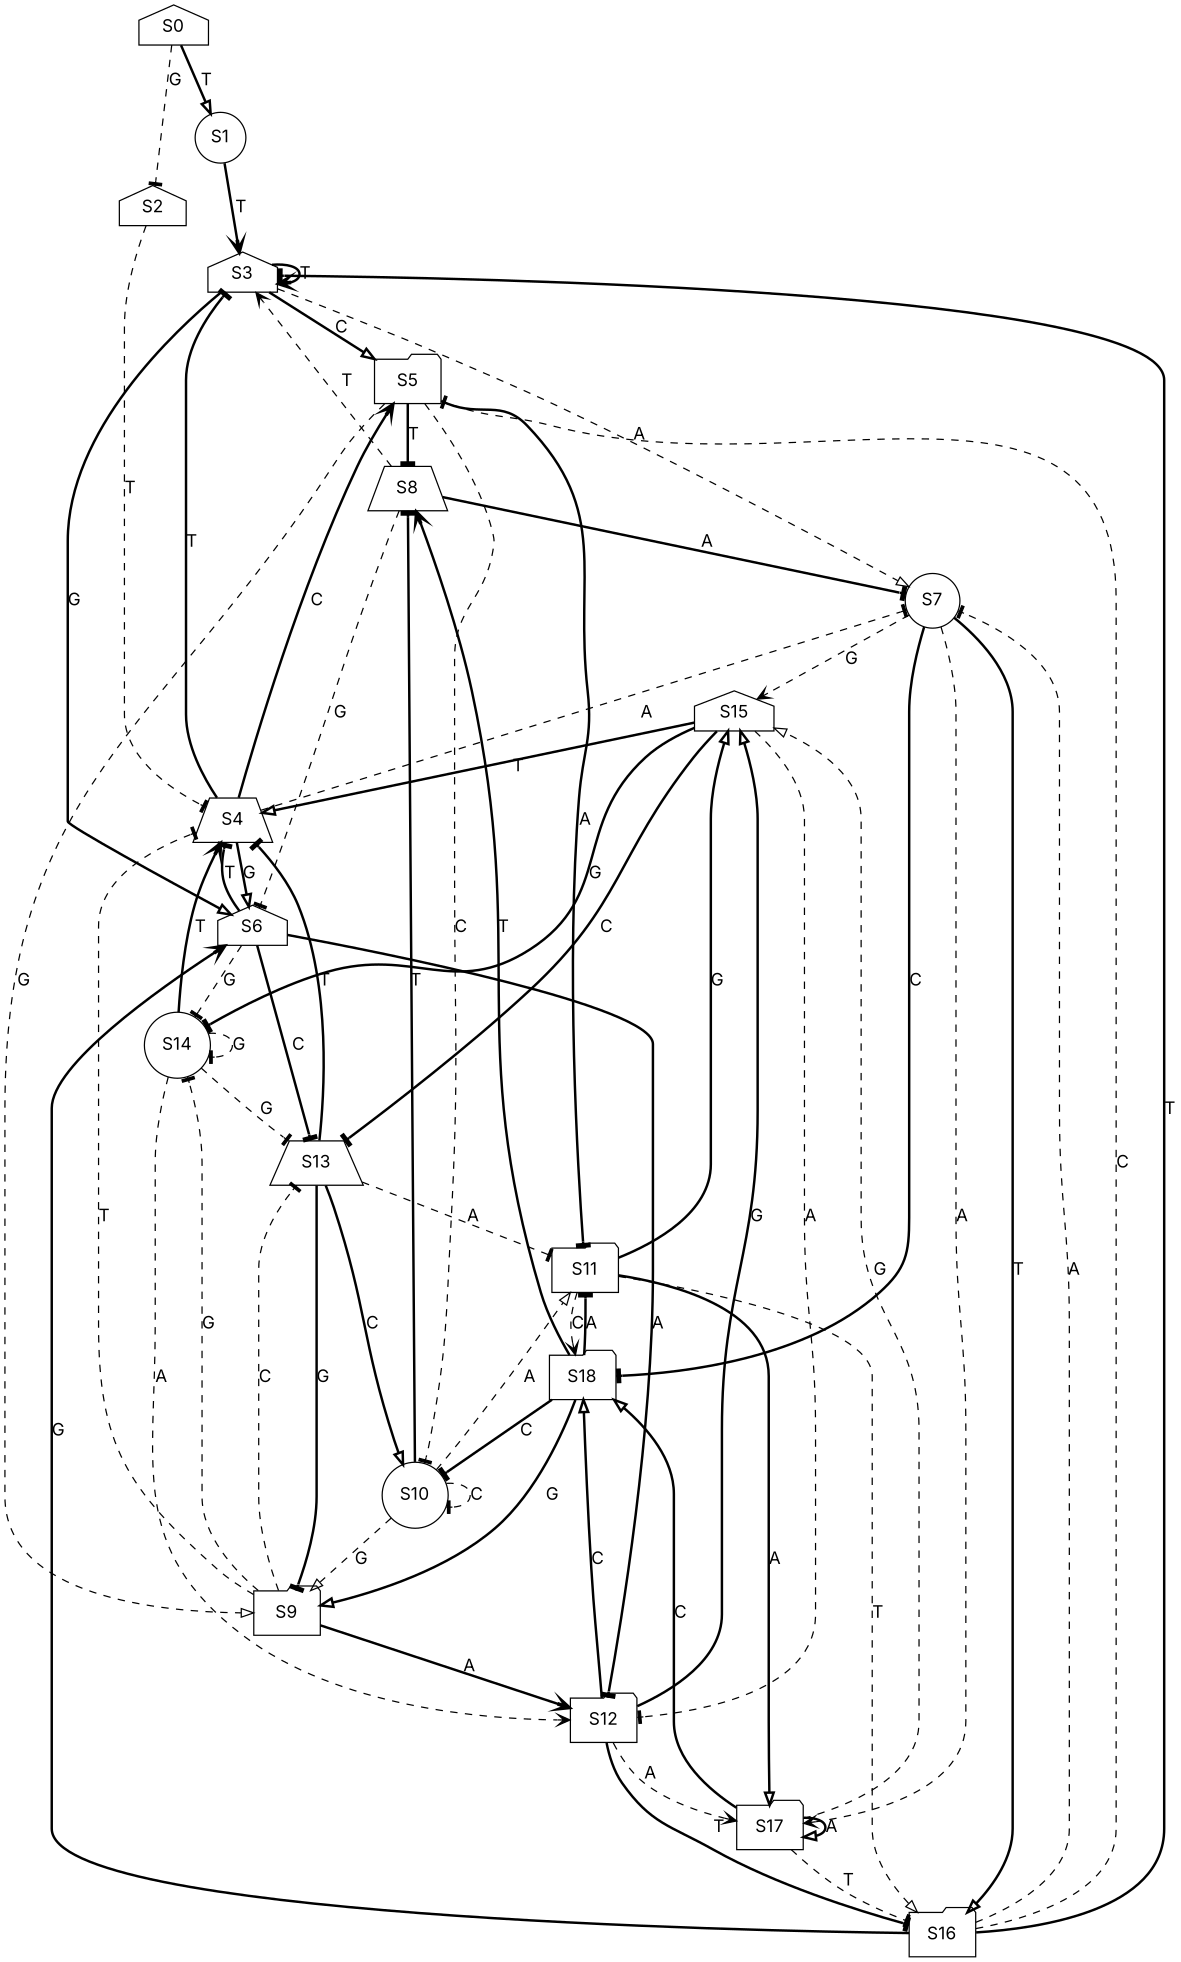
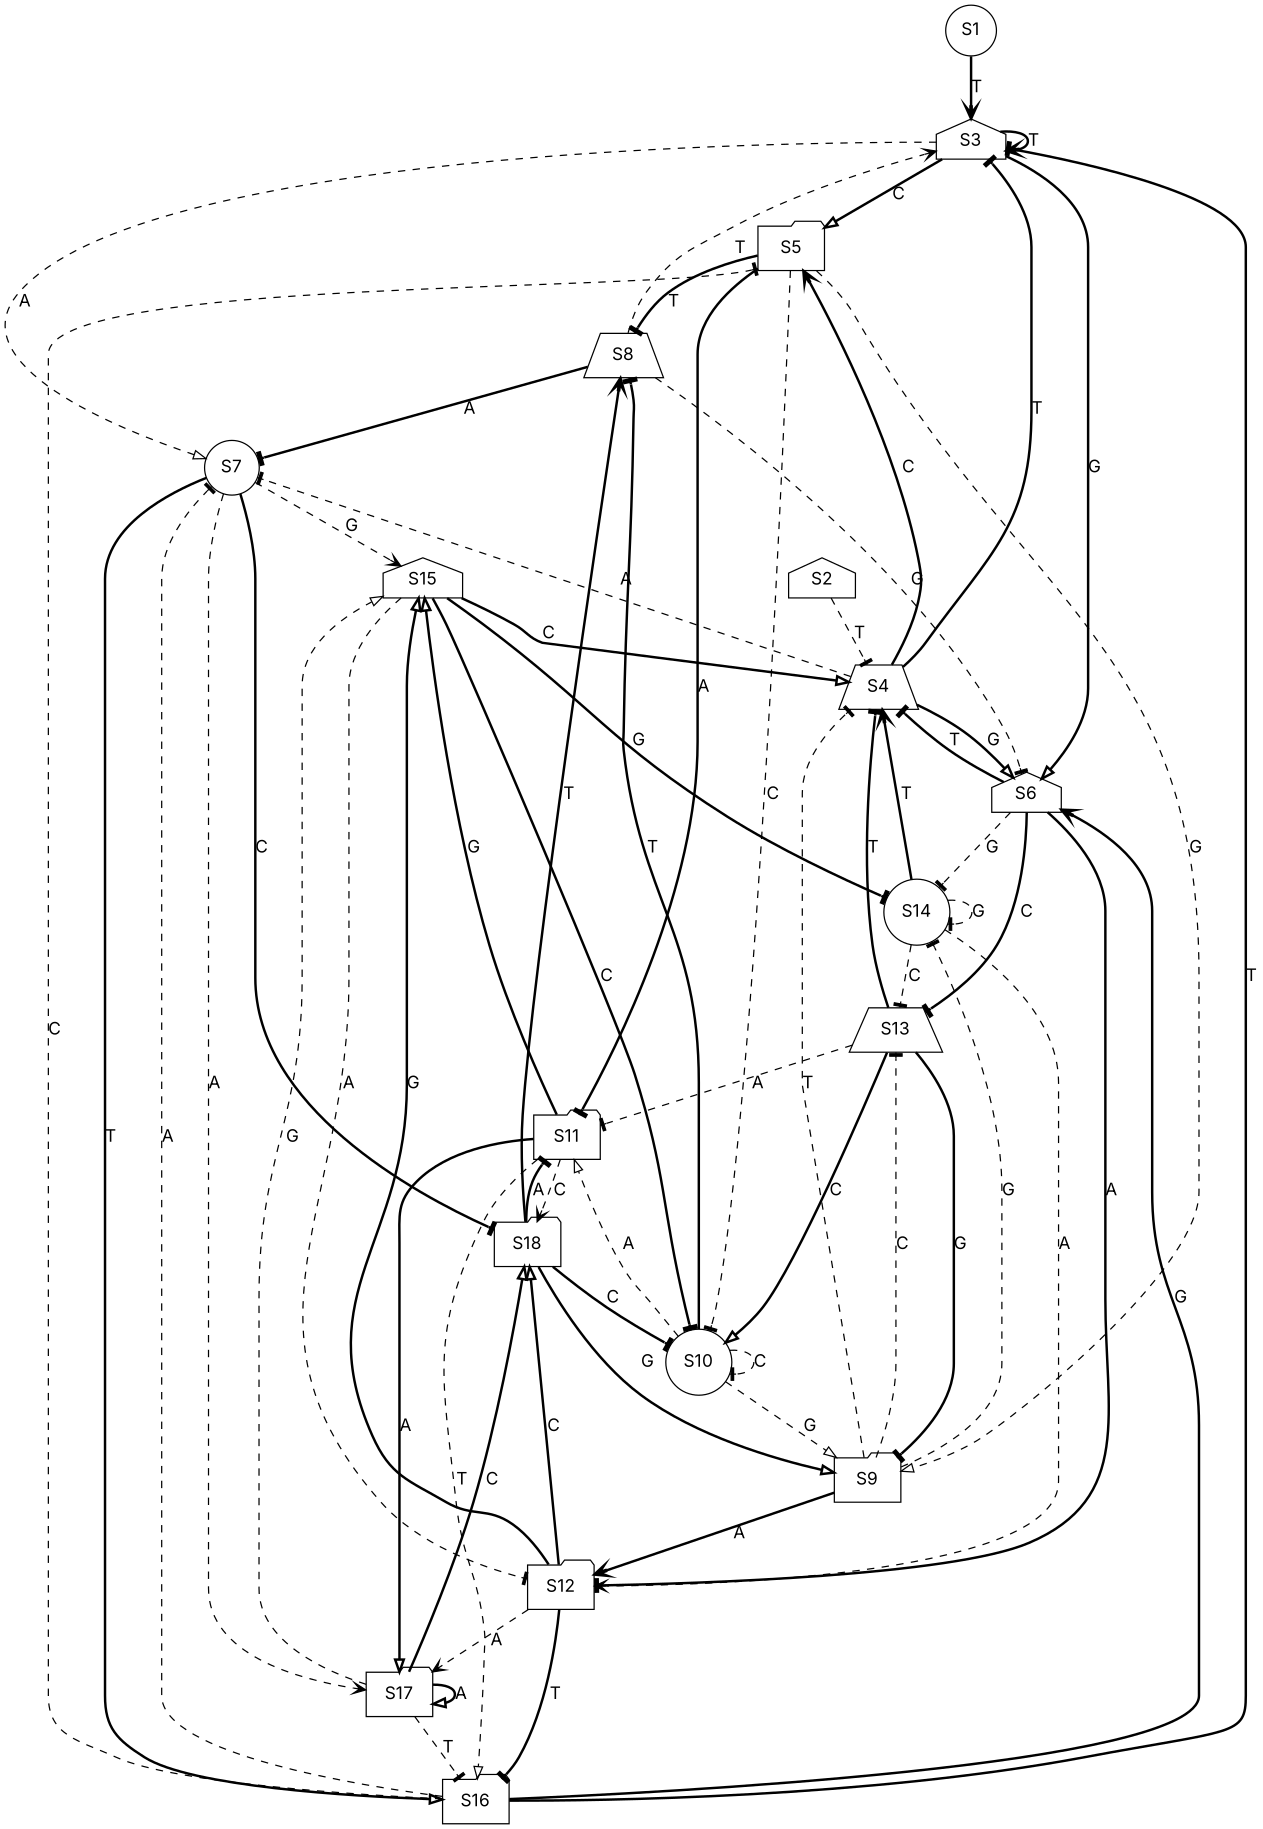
(174, 27) -> none
(519, 767) -> (549, 634)
(561, 959) -> (587, 953)
(267, 1109) -> (915, 976)
